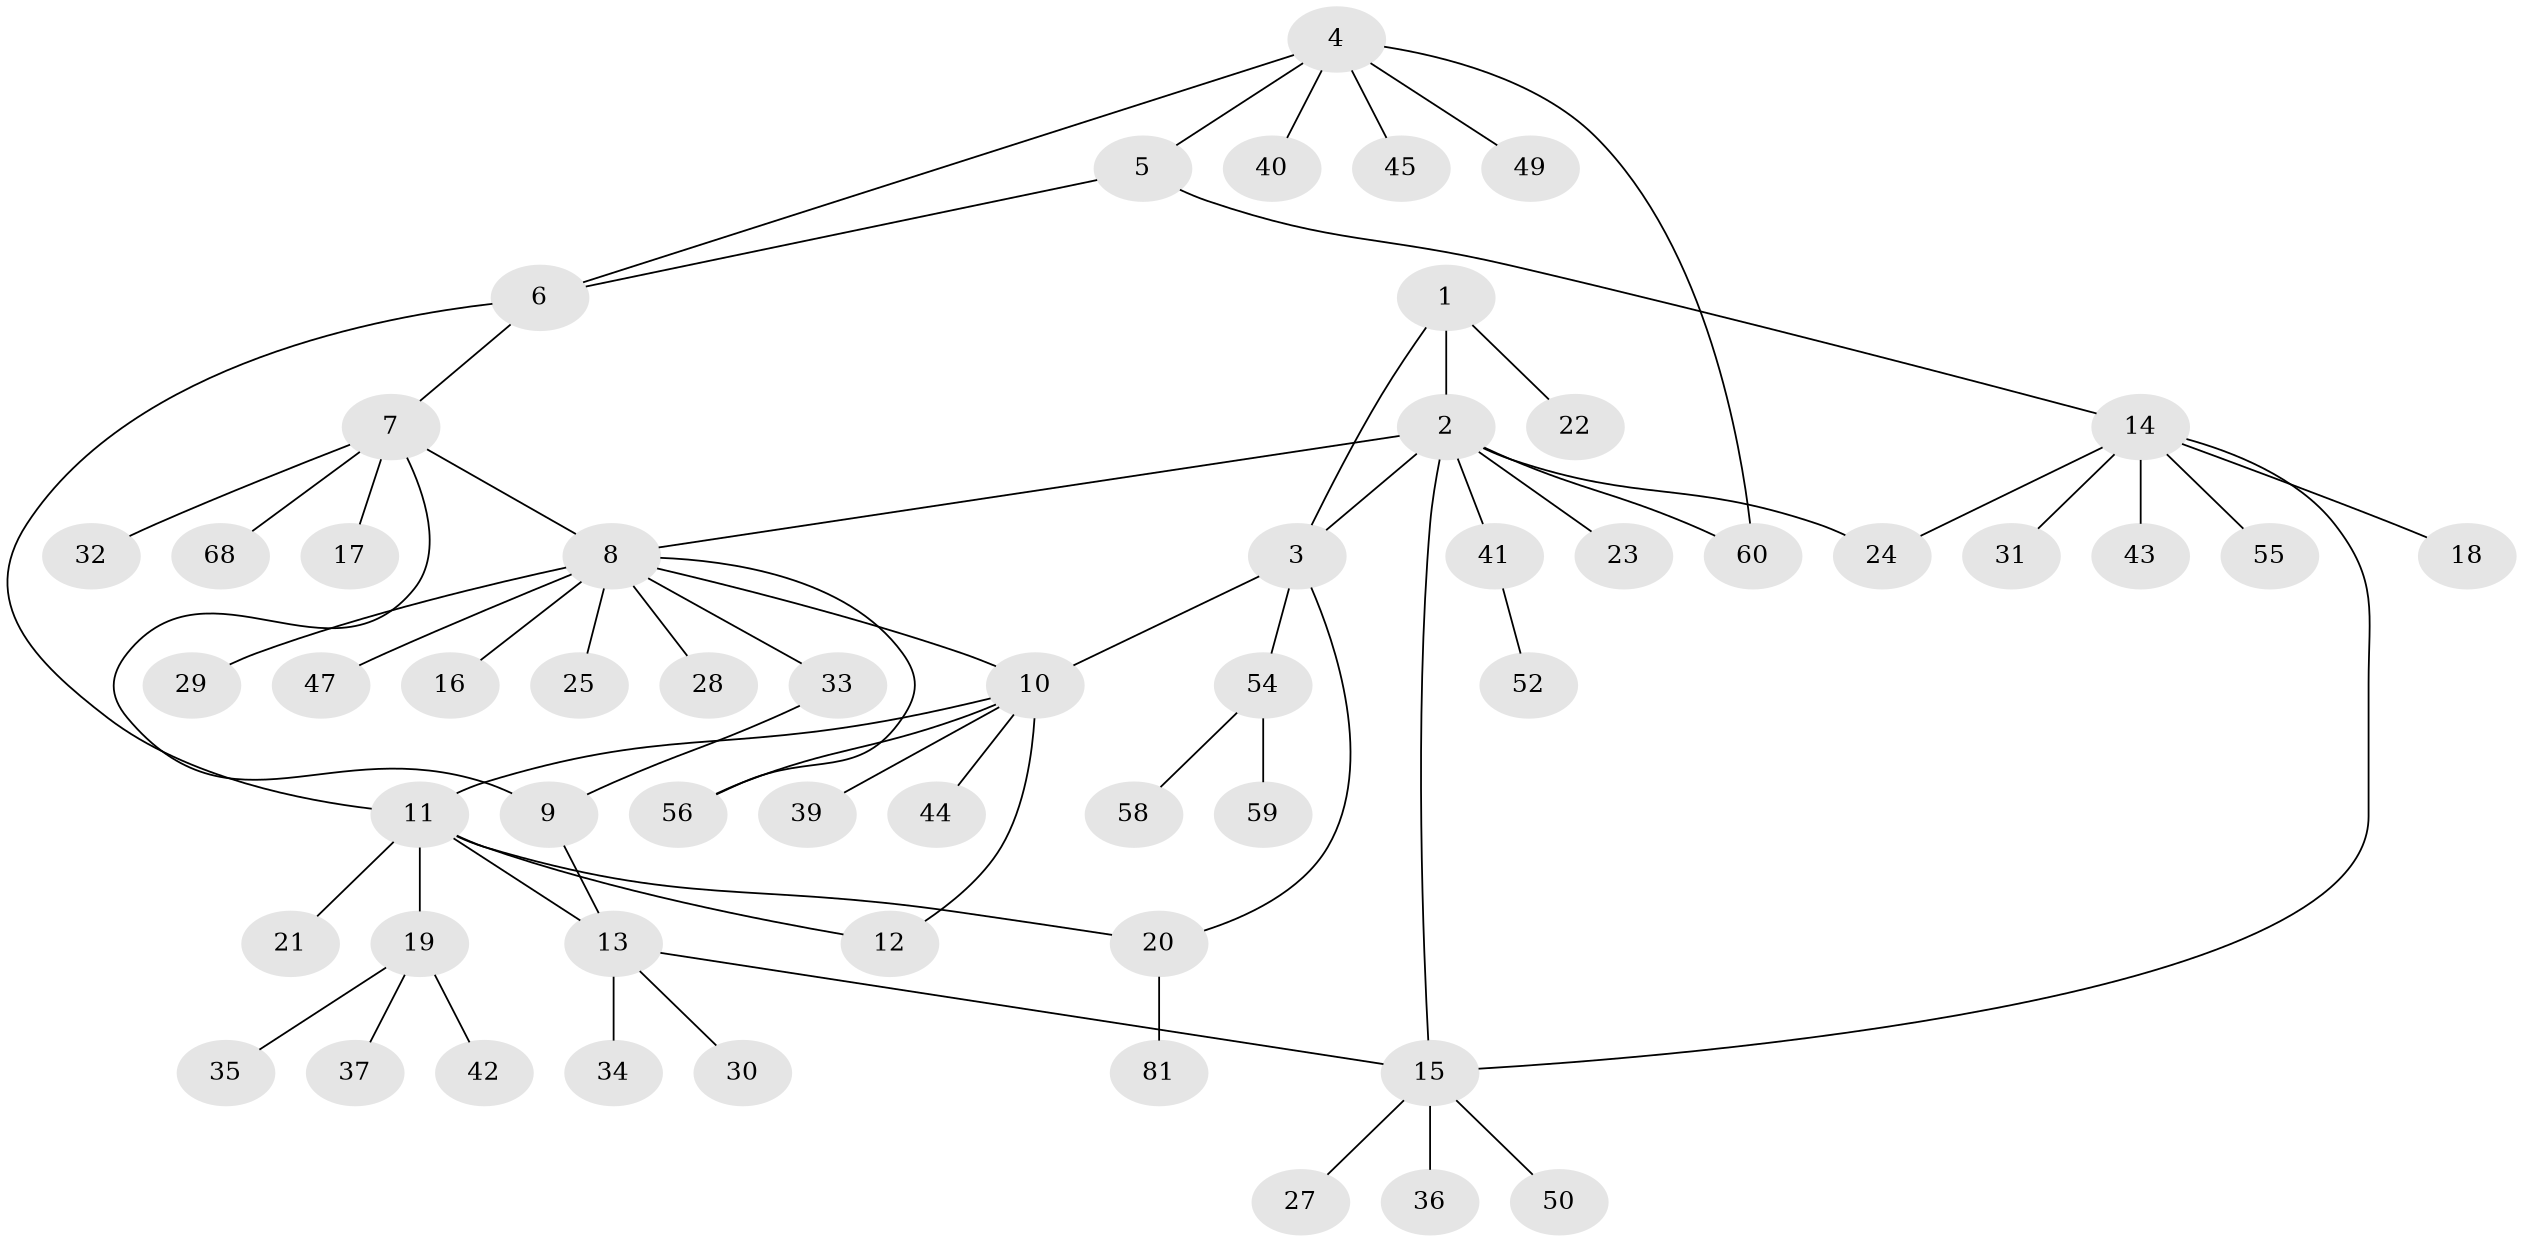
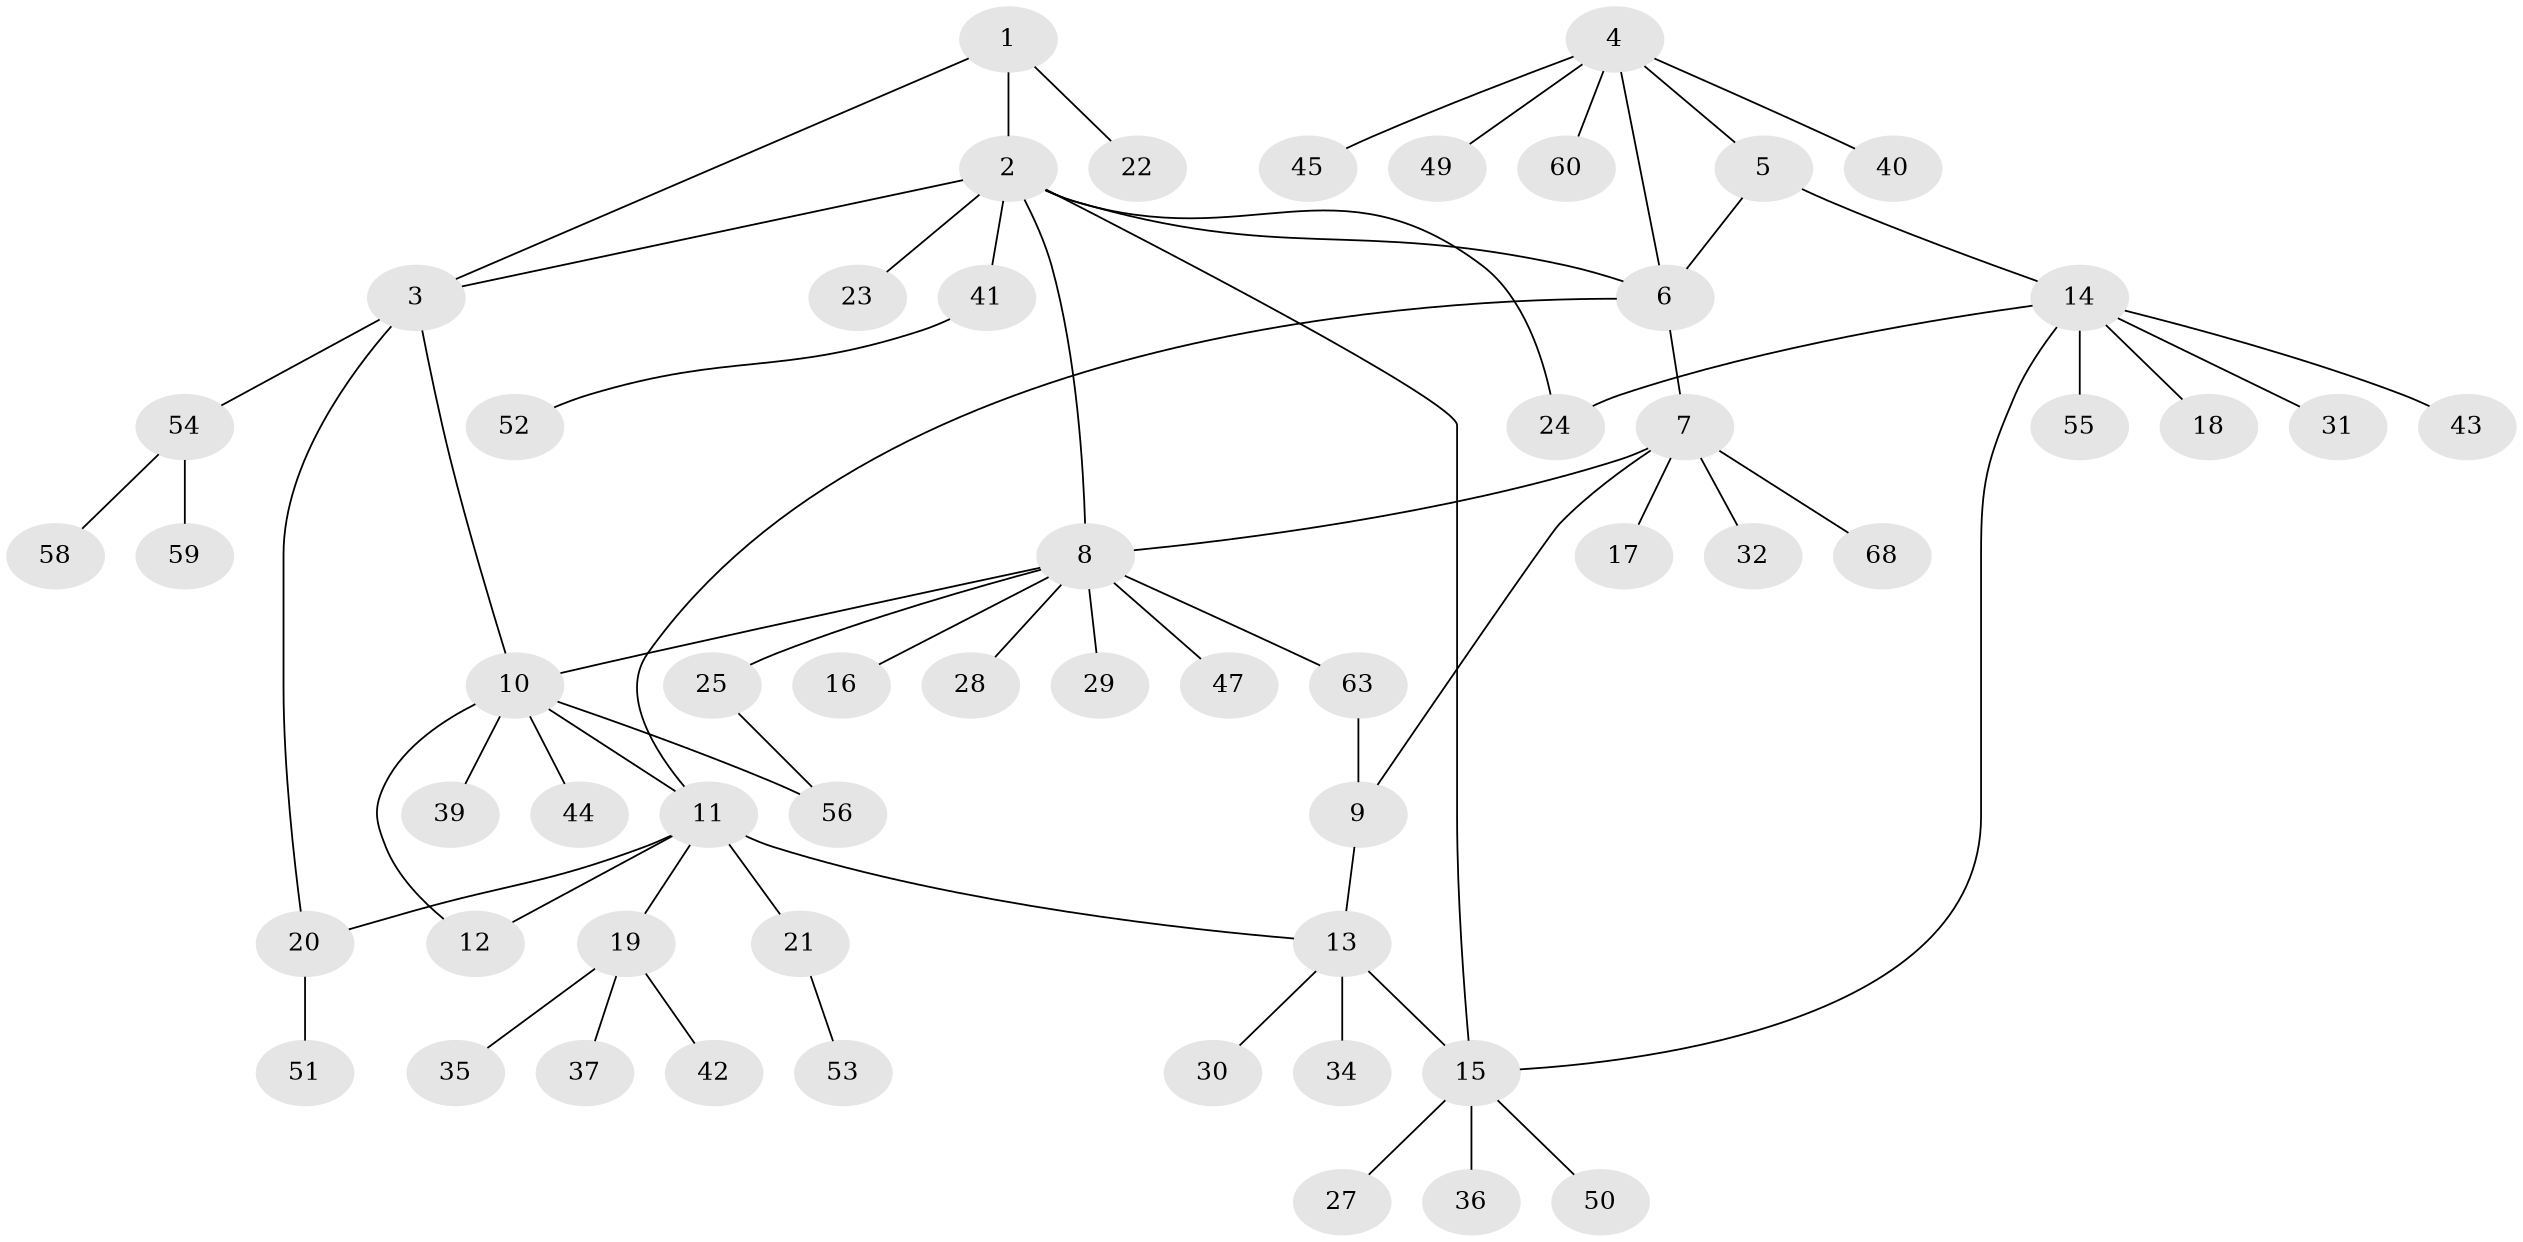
(1611, 496) -> (1334, 240)
(905, 657) -> (775, 750)
(838, 685) -> (1358, 685)
none -> (843, 1073)
(1159, 1073) -> (305, 1073)
